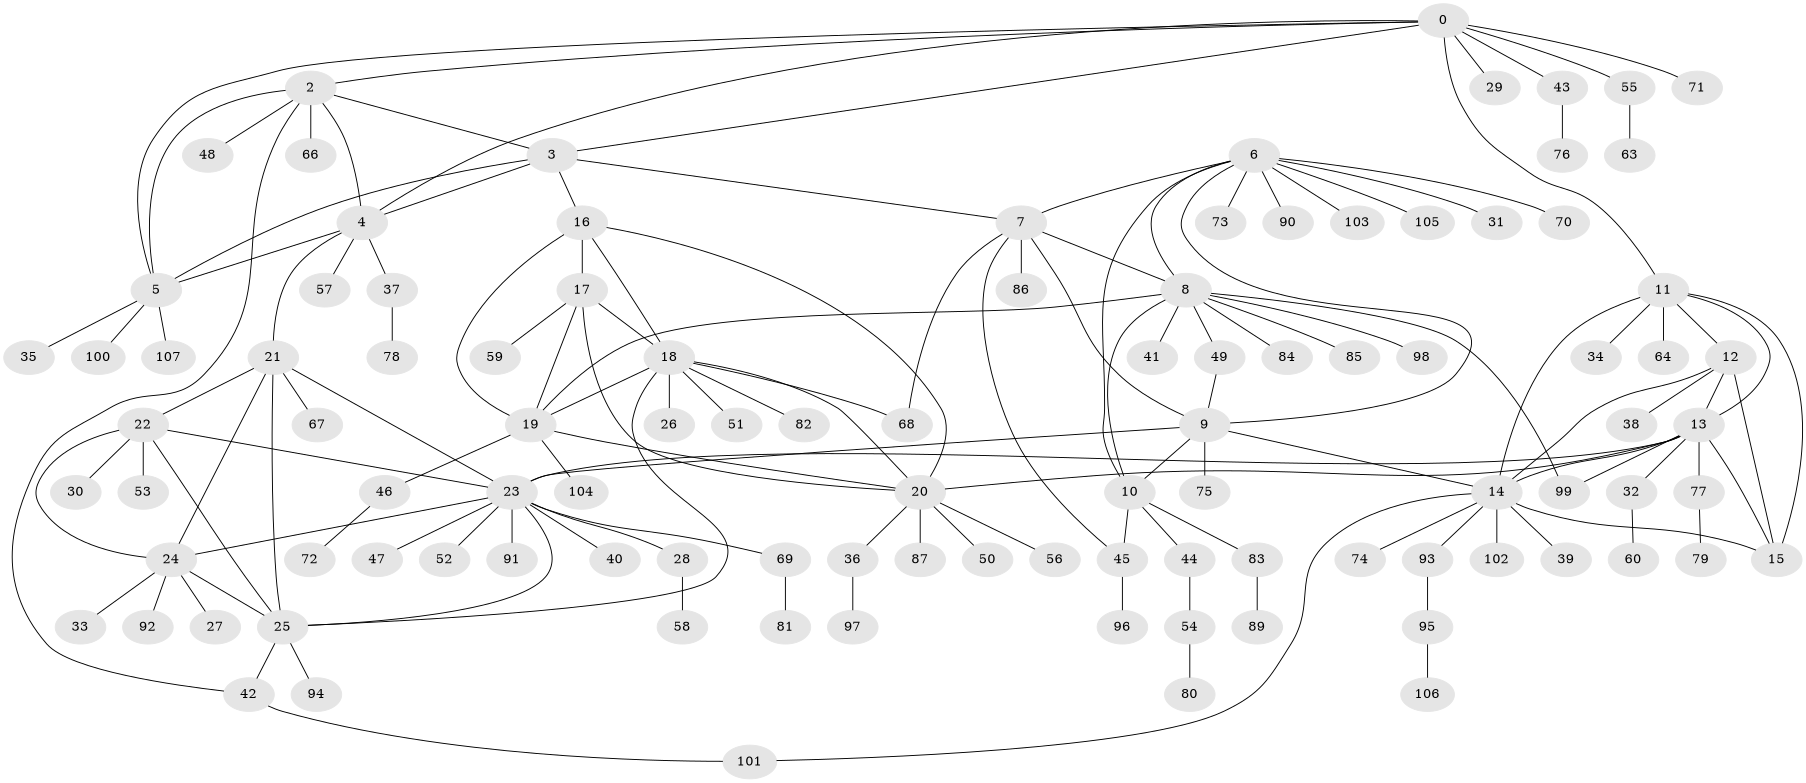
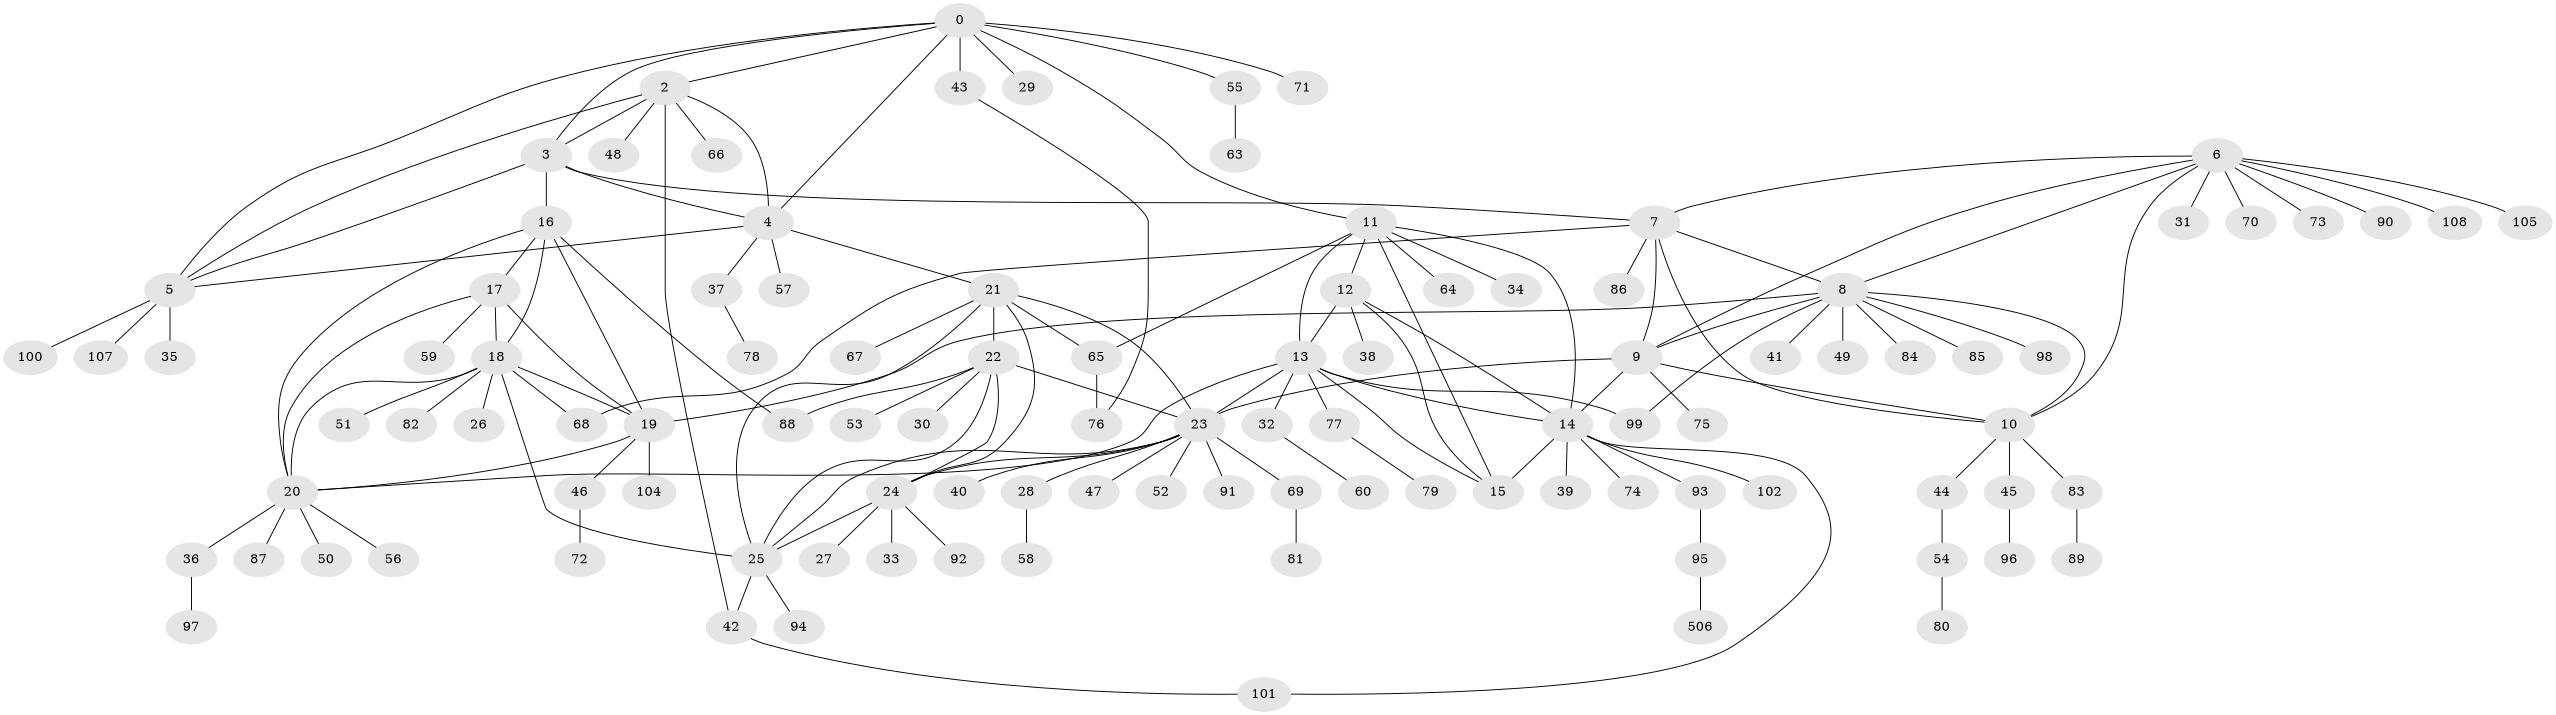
(1357, 223) -> (2455, 223)
none -> (1097, 358)
(1212, 391) -> (1738, 320)
(1002, 406) -> (1812, 398)
none -> (788, 425)
(1428, 695) -> (1701, 627)
